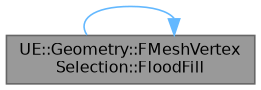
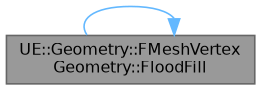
(131, 60) -> (131, 60)
